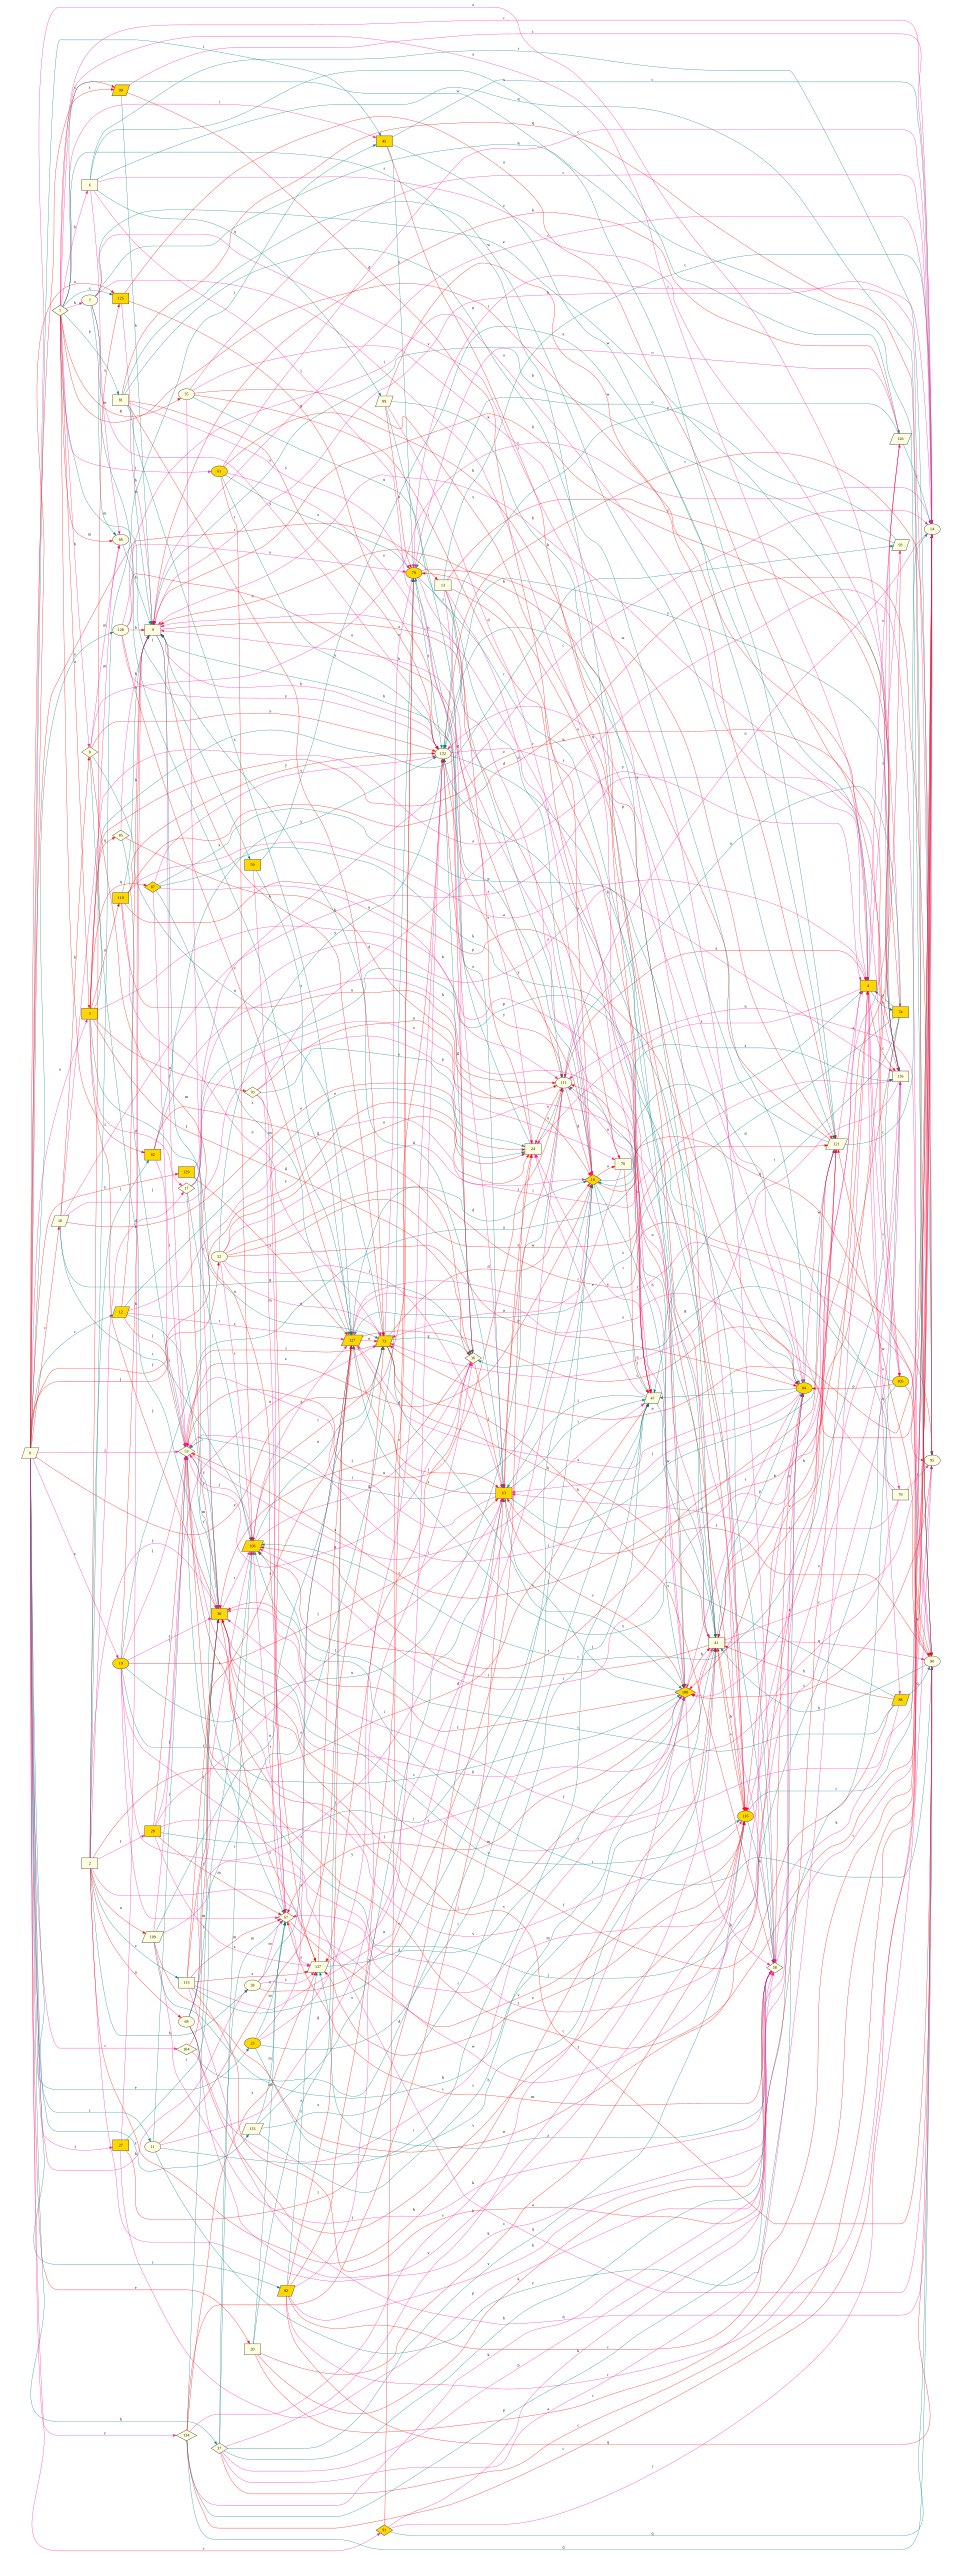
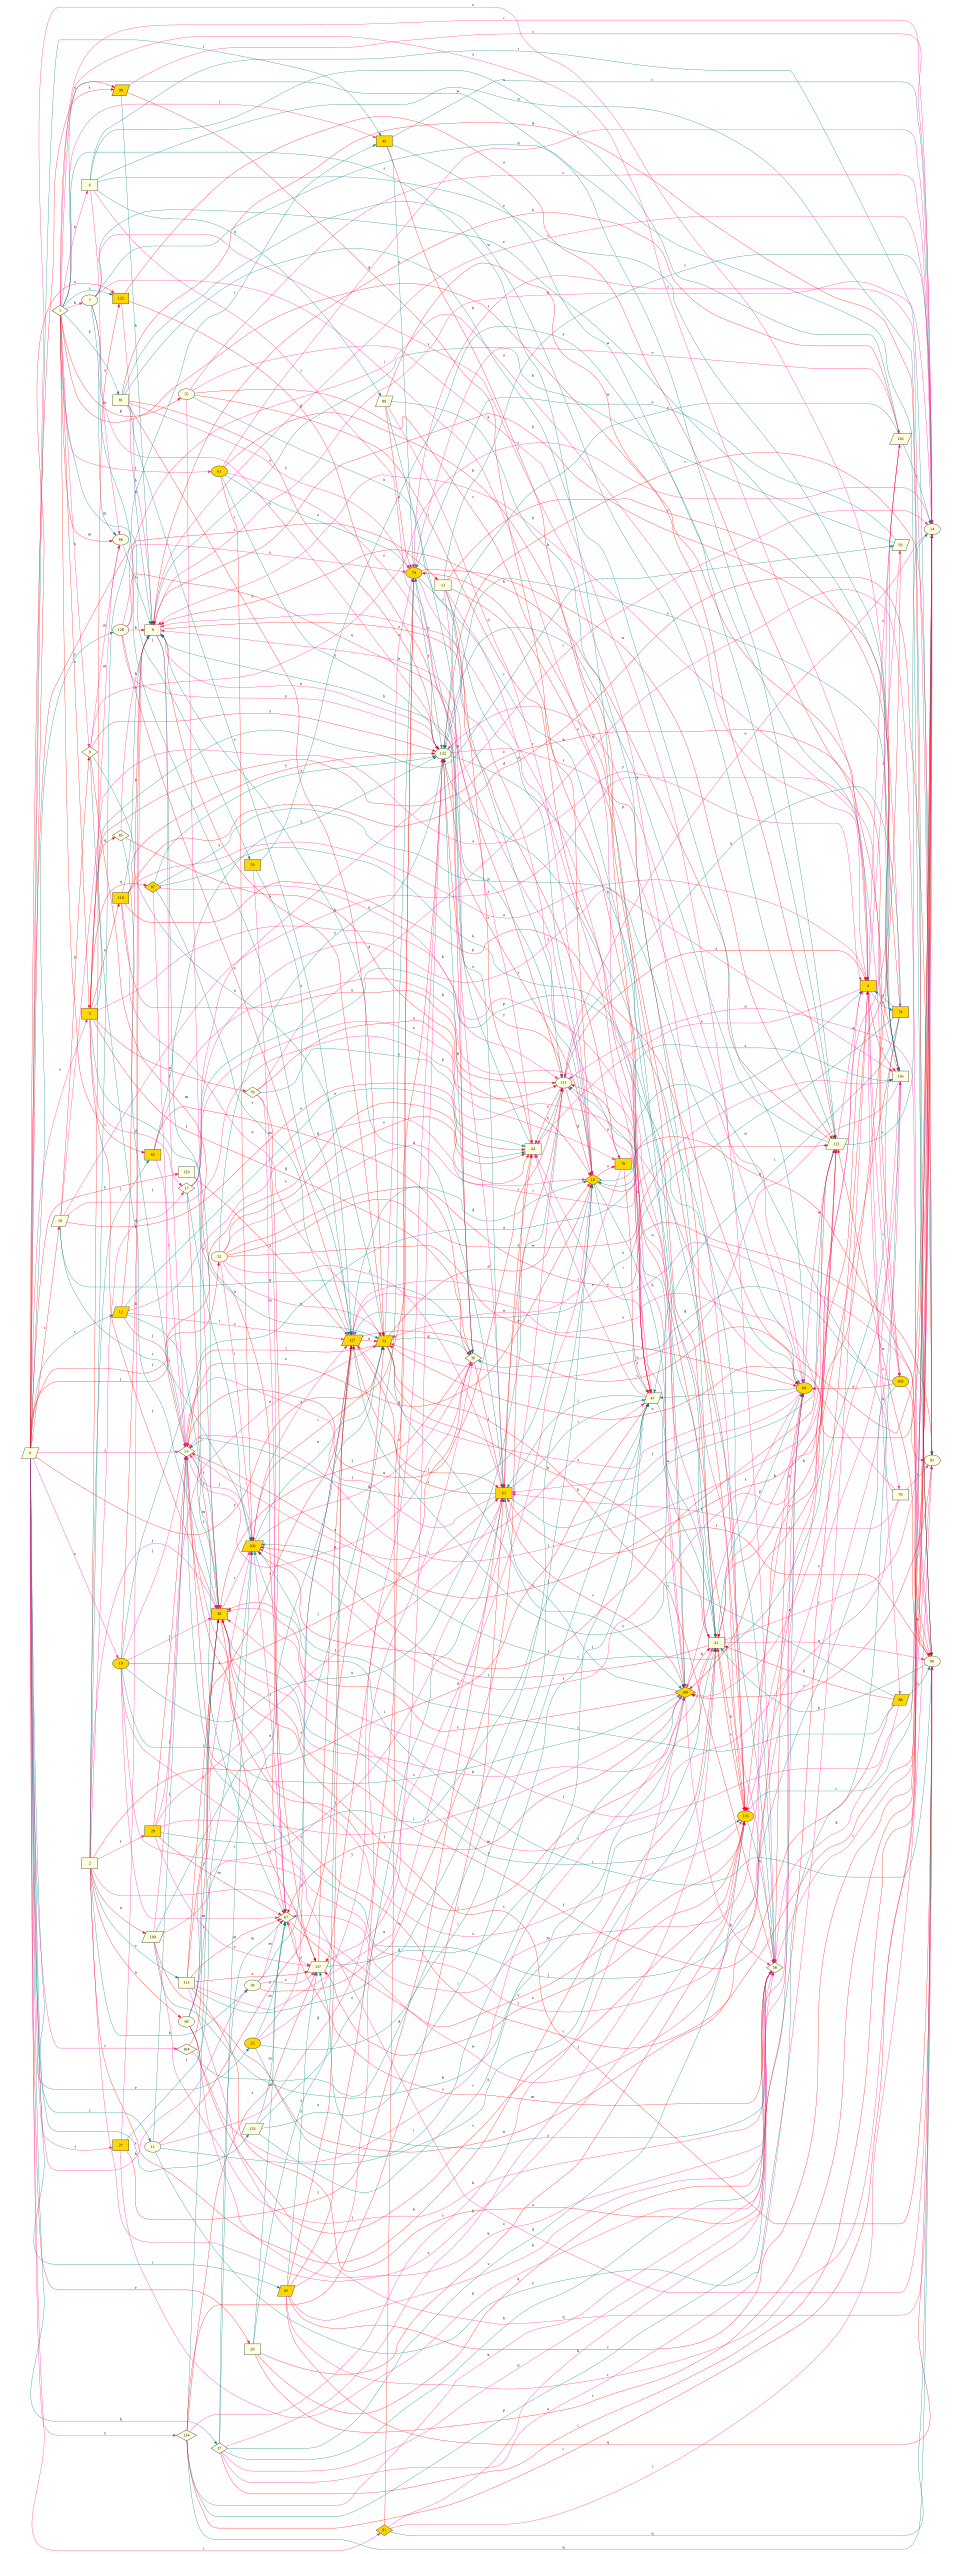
(728, 392) -> (728, 392)
(272, 780) -> (272, 780)
(623, 1164) -> (623, 1164)
(186, 1172) -> (186, 1172)
(267, 1734) -> (276, 1775)
